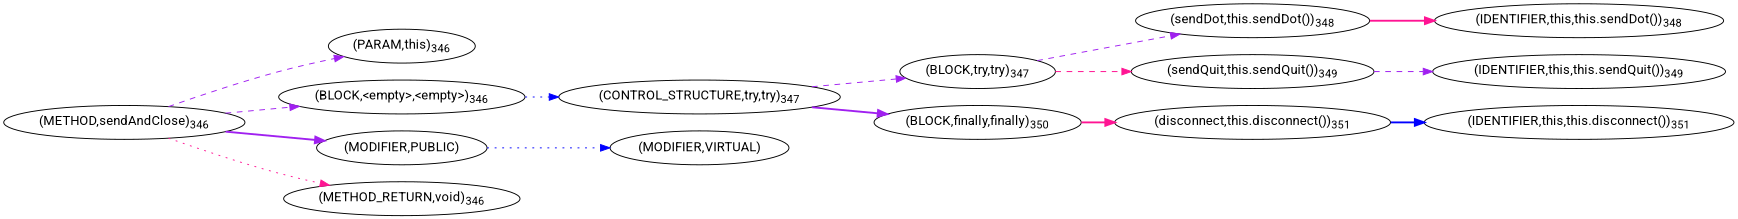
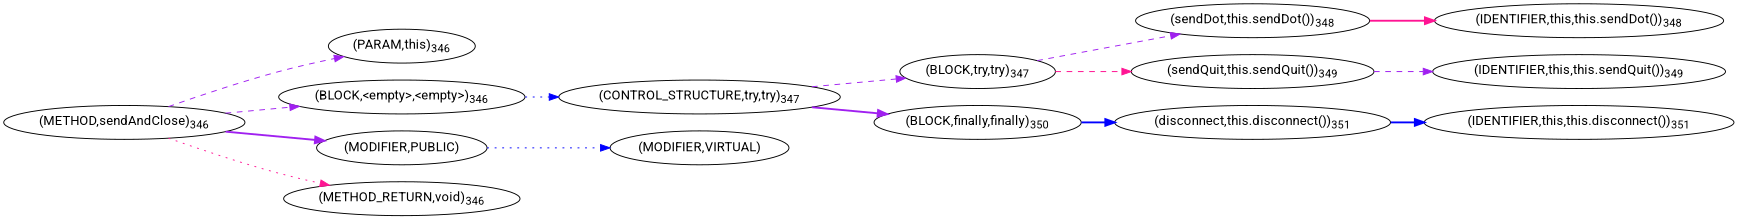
(1093, 122) -> (1093, 122)
